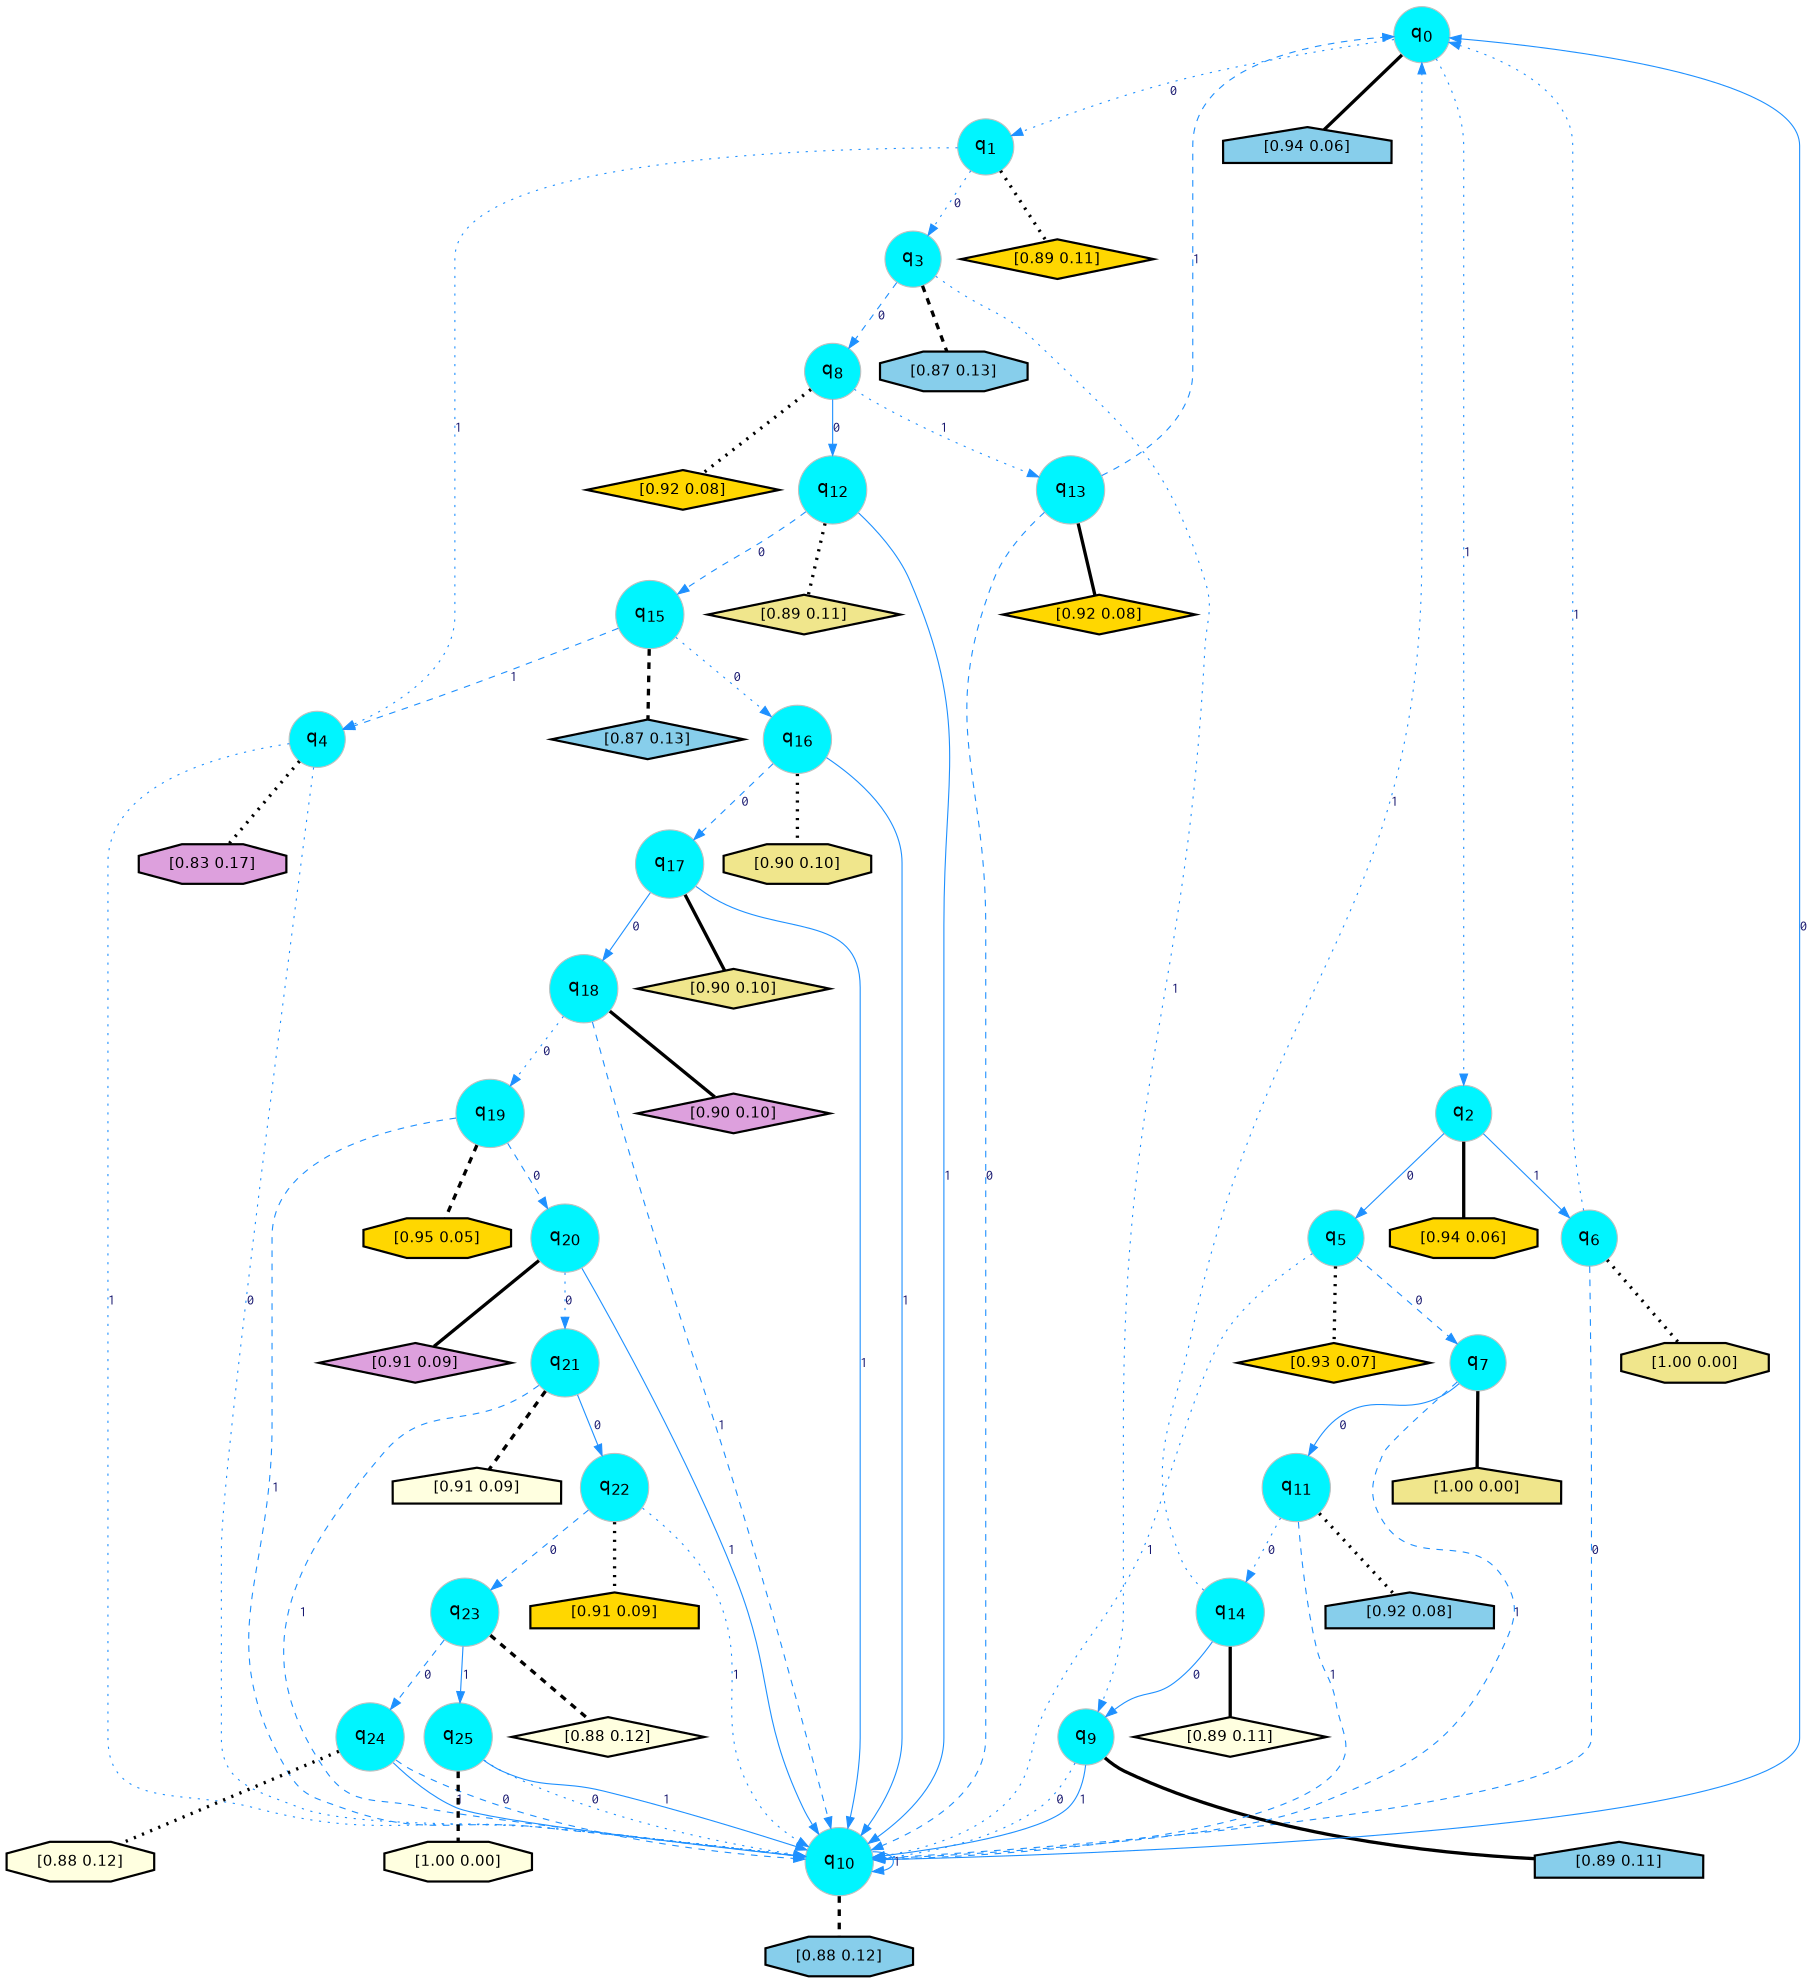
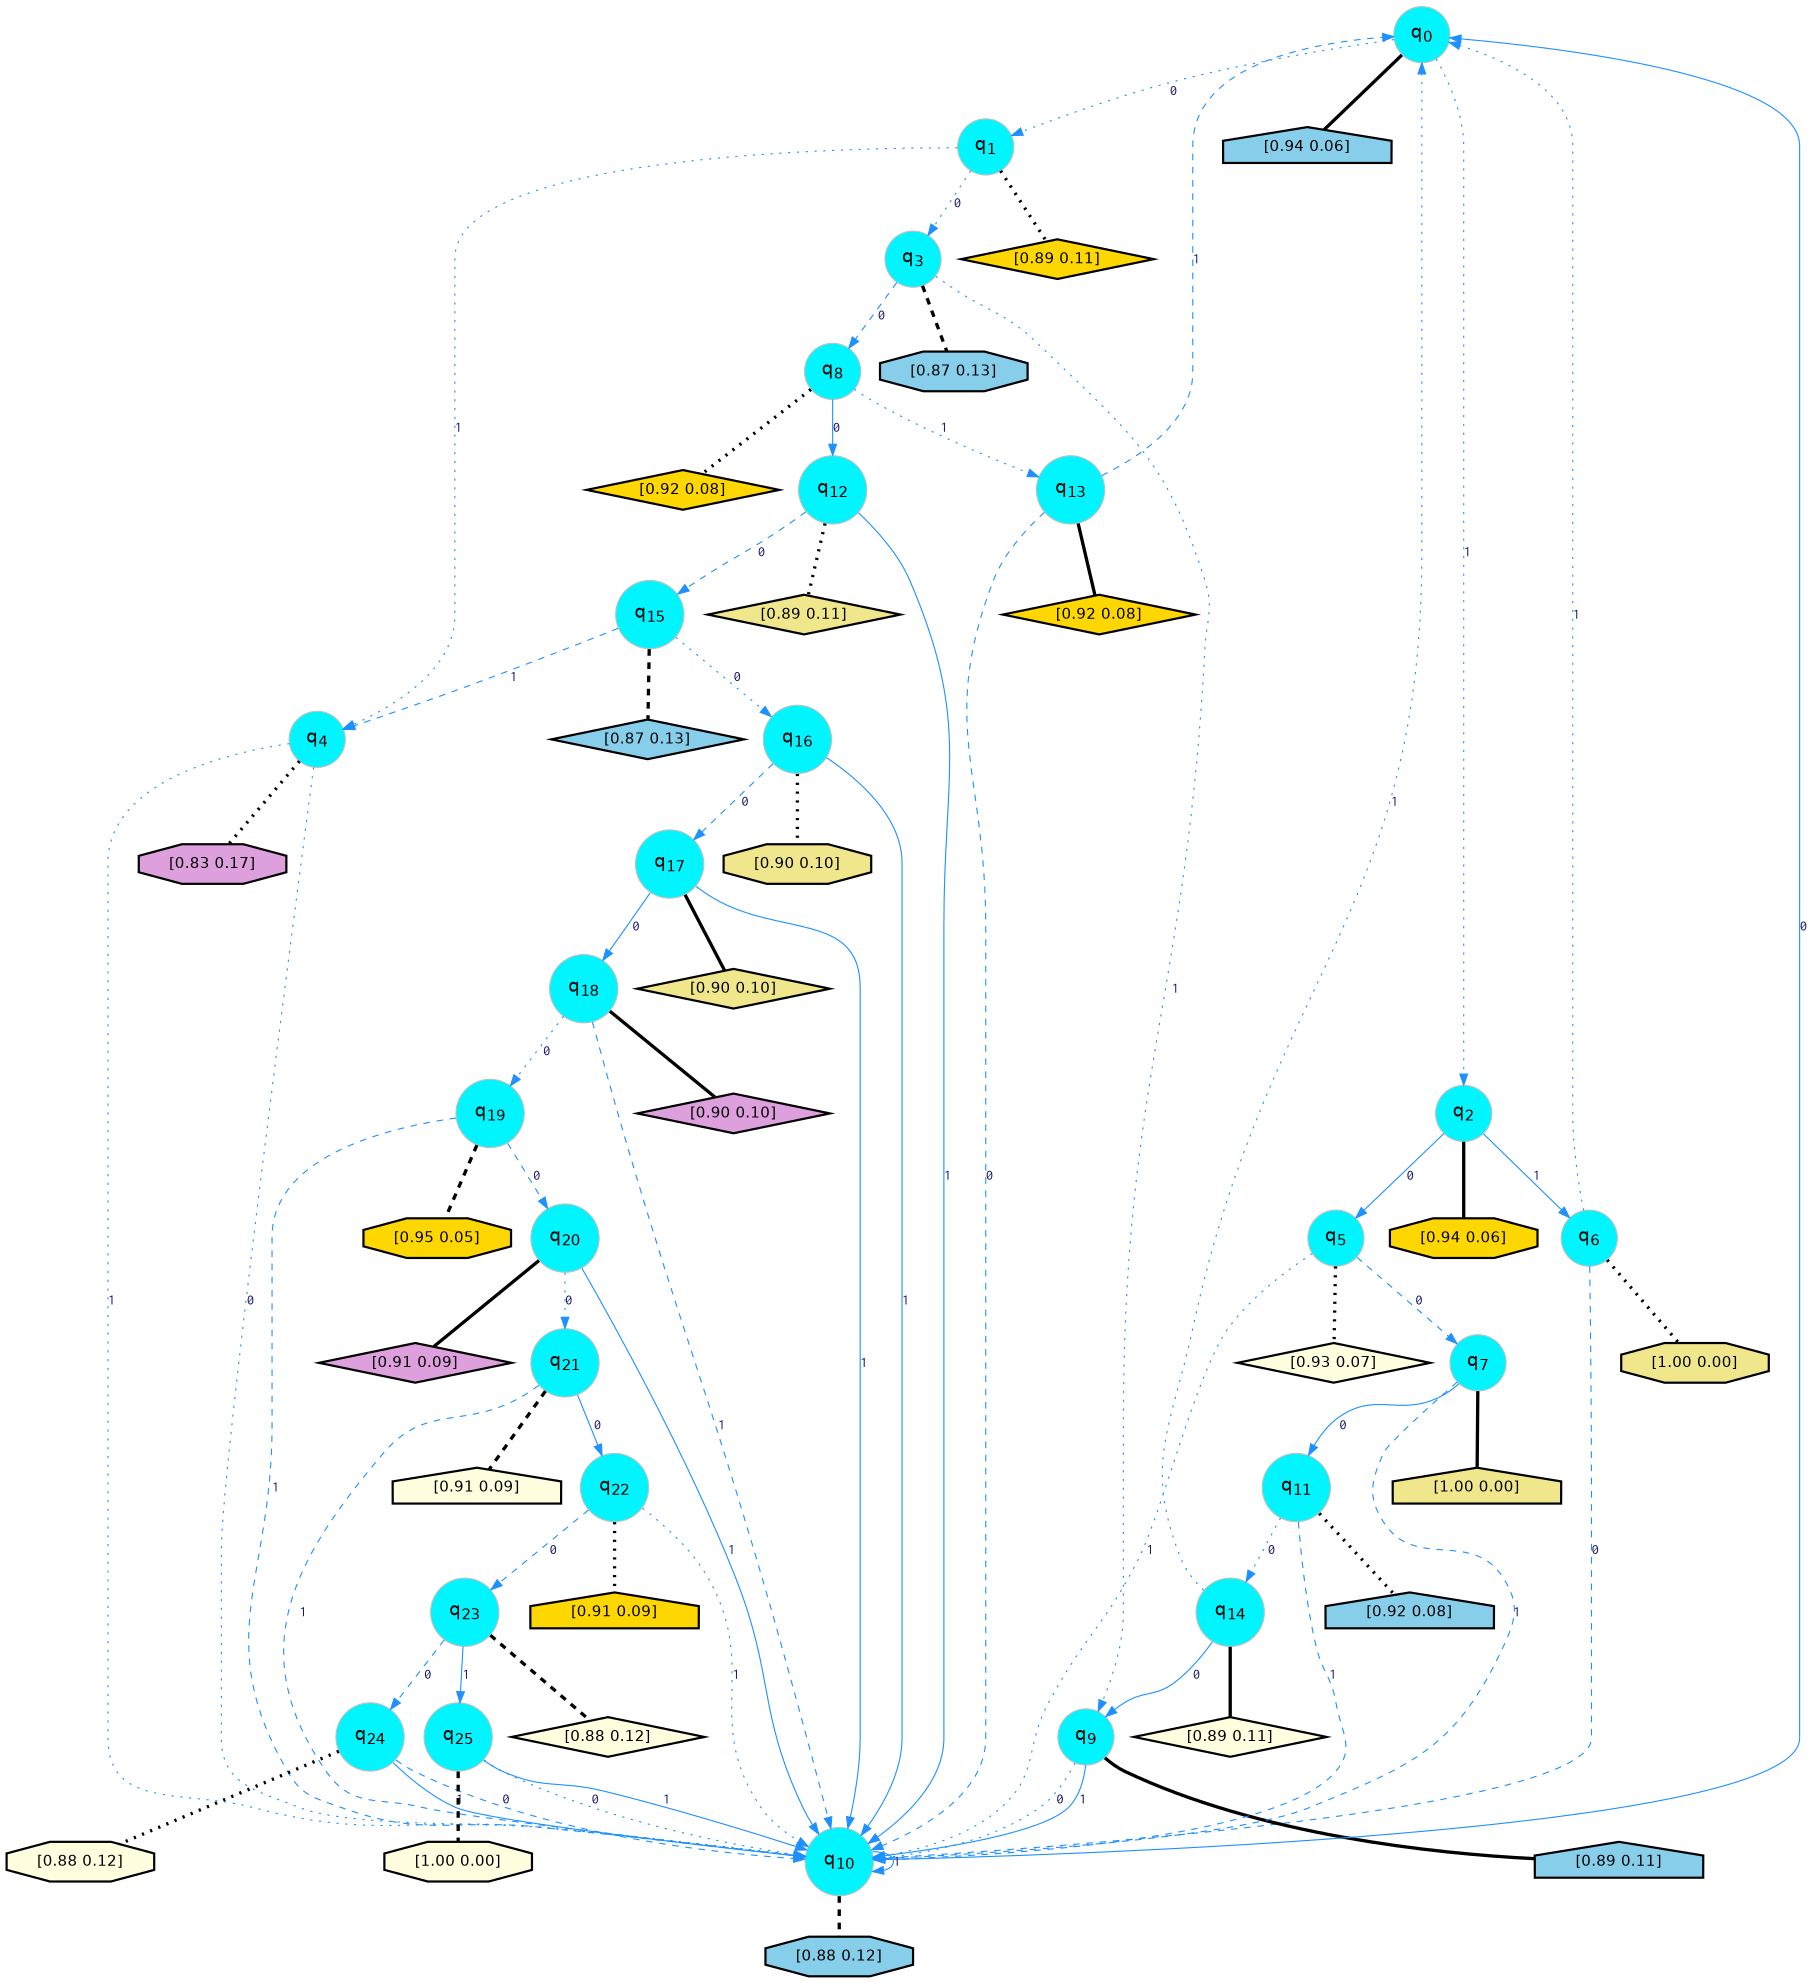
(1334, 1363) -> (1334, 1363)
